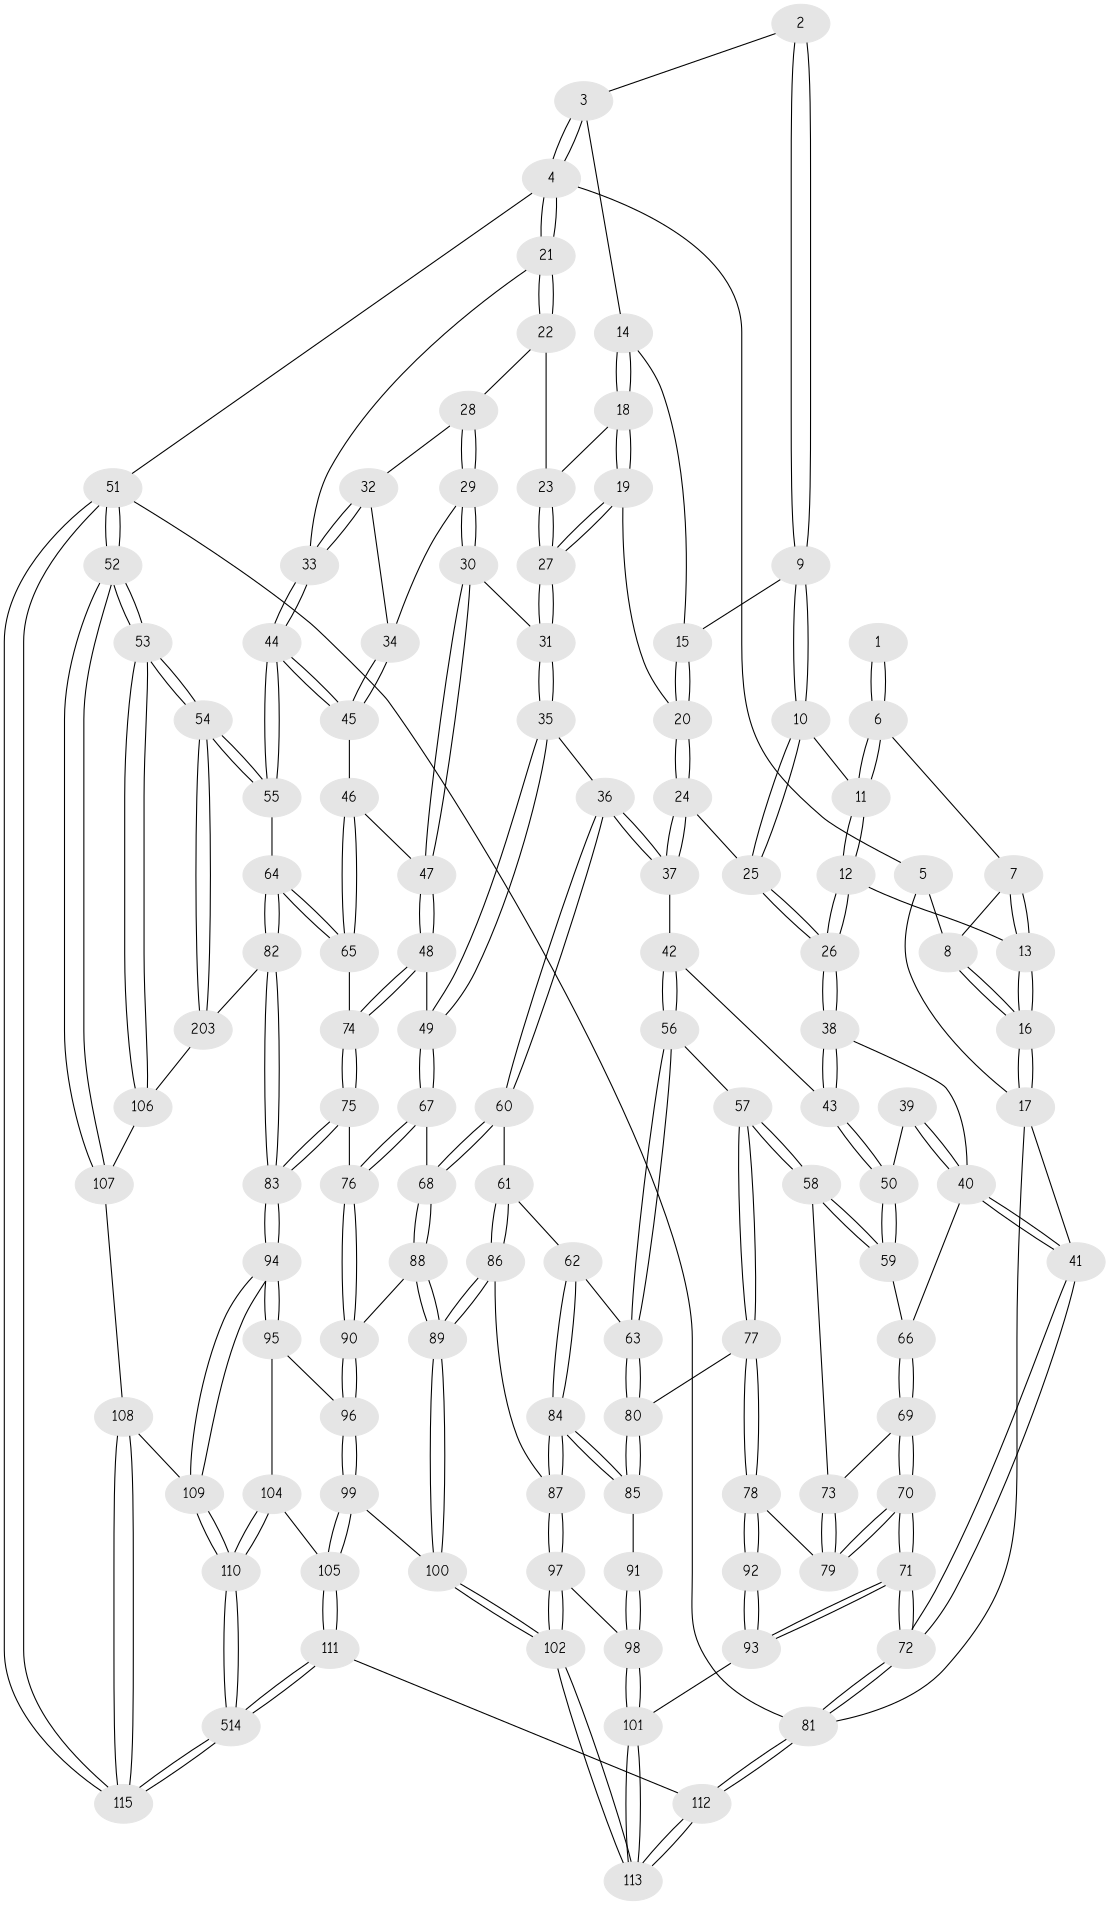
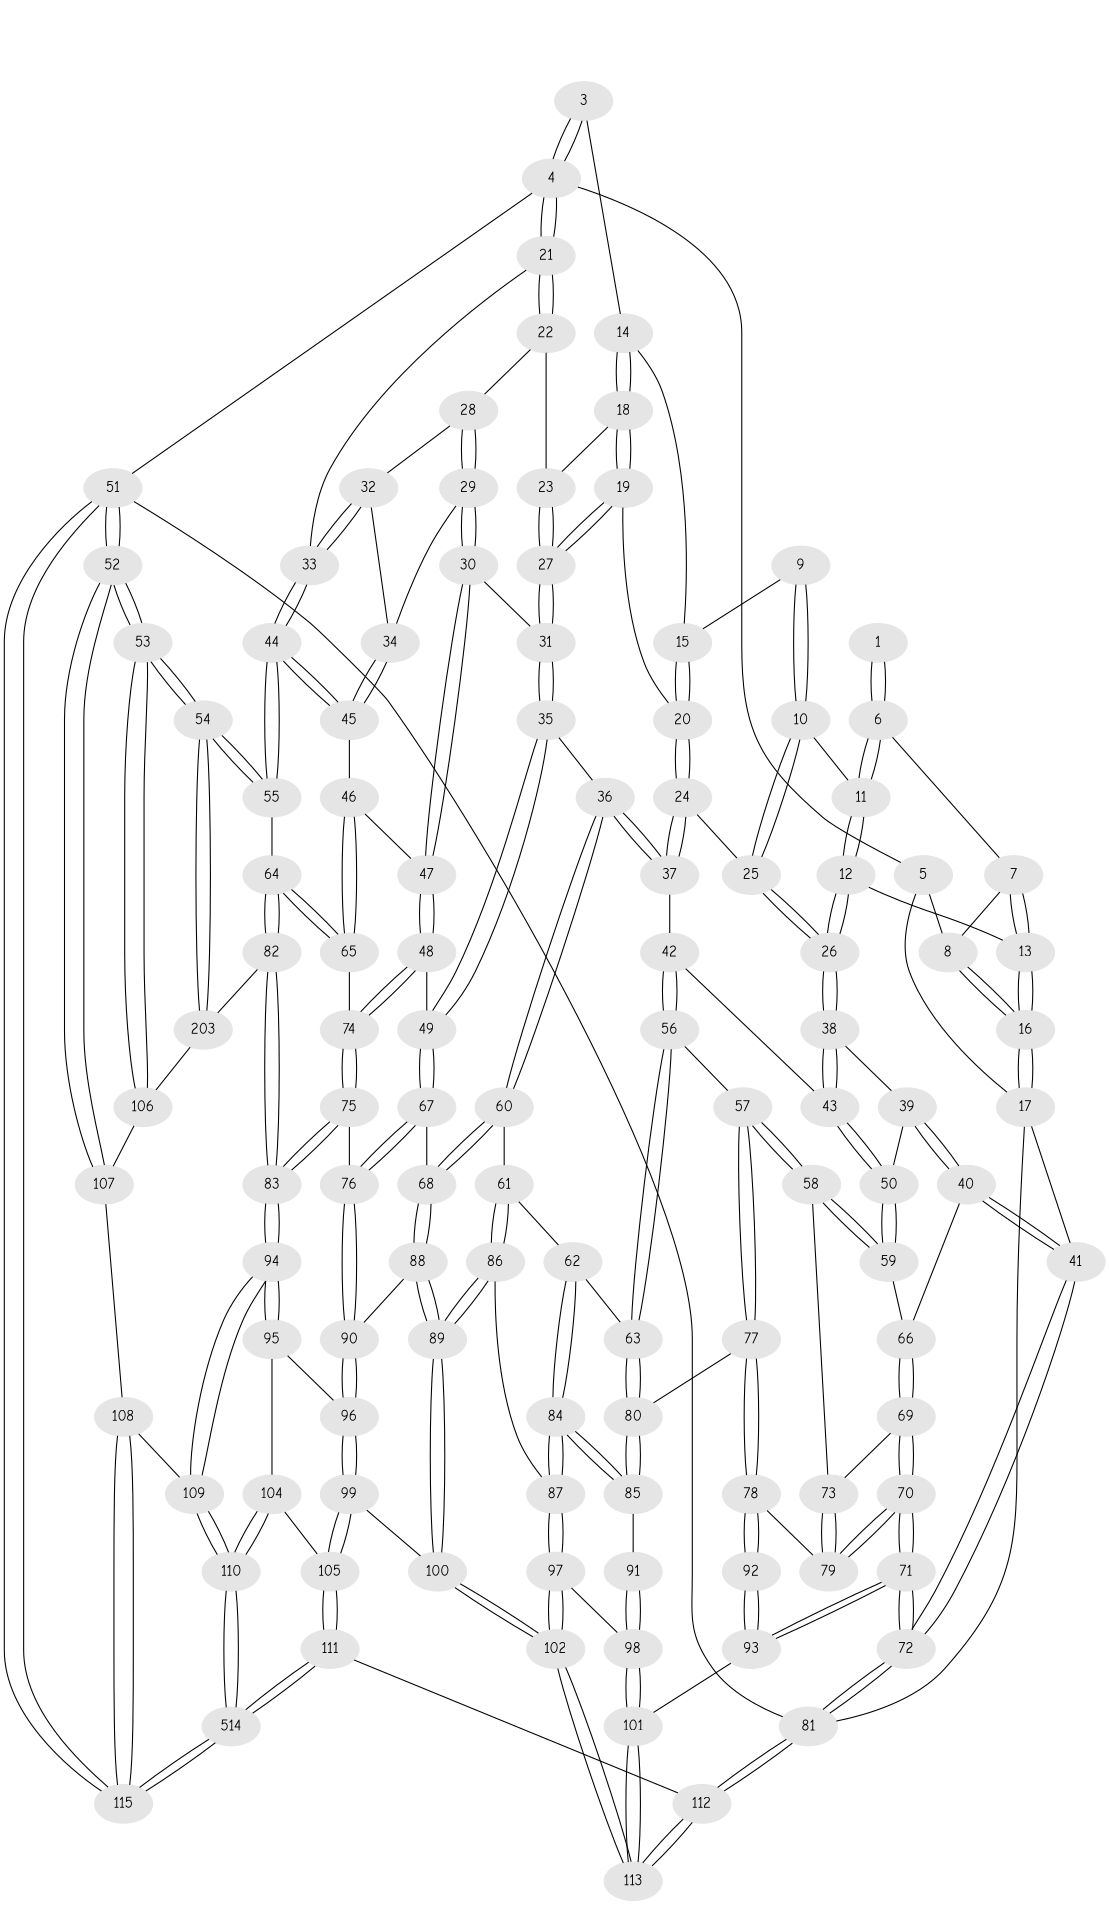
(801, 24) -> none
(937, 1081) -> (868, 1068)
